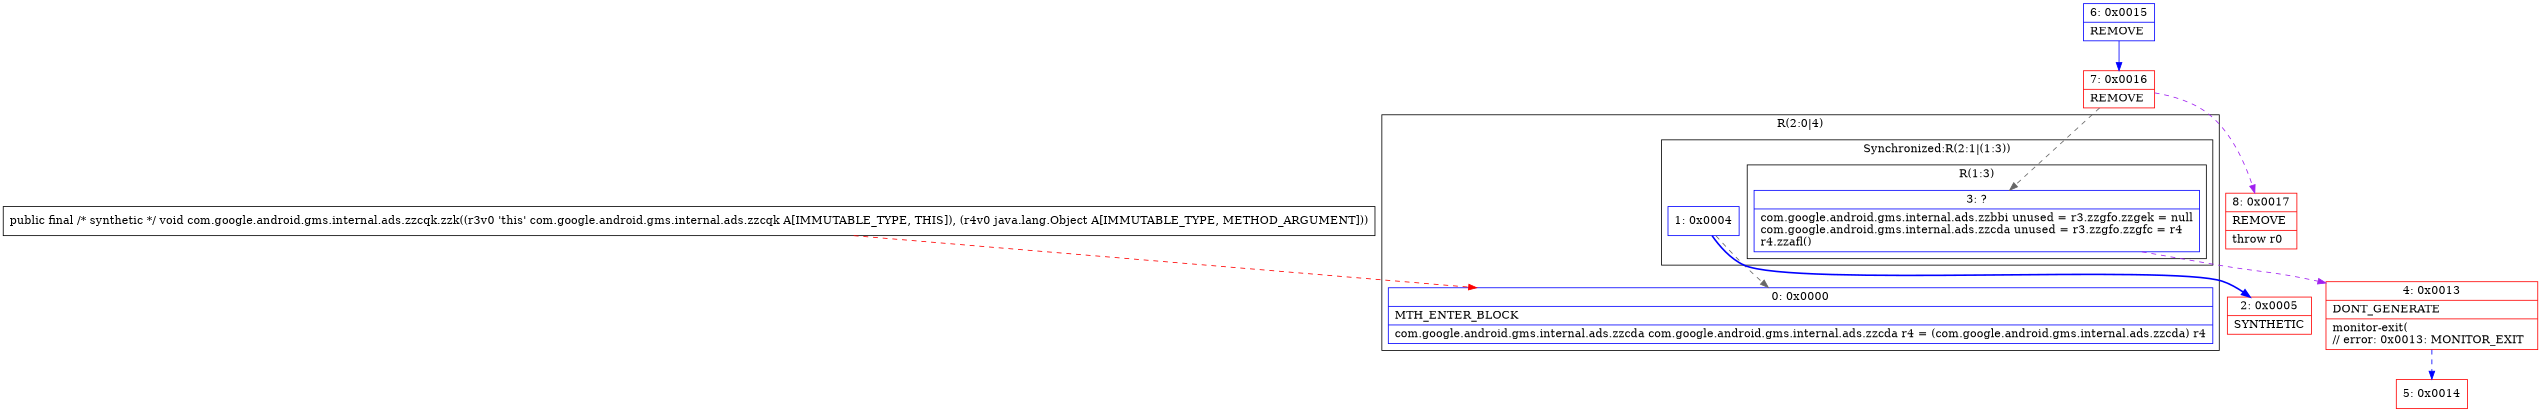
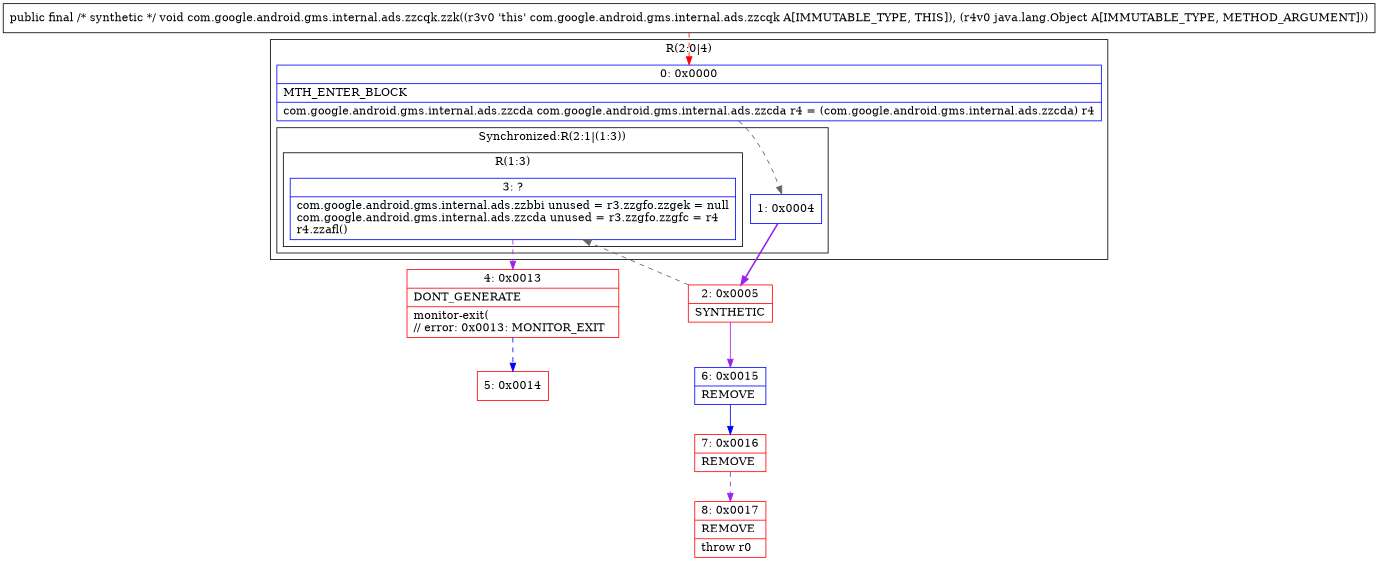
(2058, 146) -> (642, 265)
(1738, 260) -> (763, 151)
(1973, 275) -> (763, 248)
none -> (730, 341)
